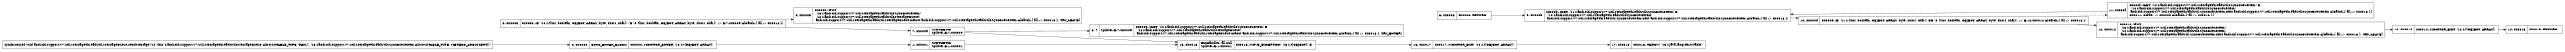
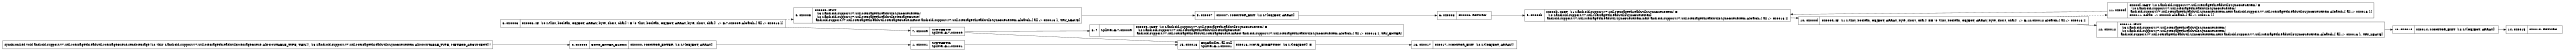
none -> (1247, 15)
(1658, 45) -> none
